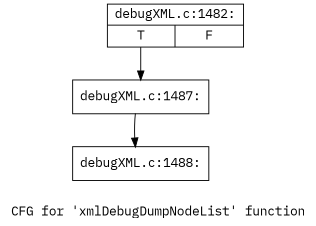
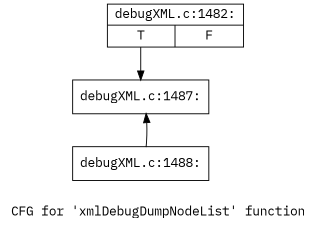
(135, 126) -> (147, 135)
